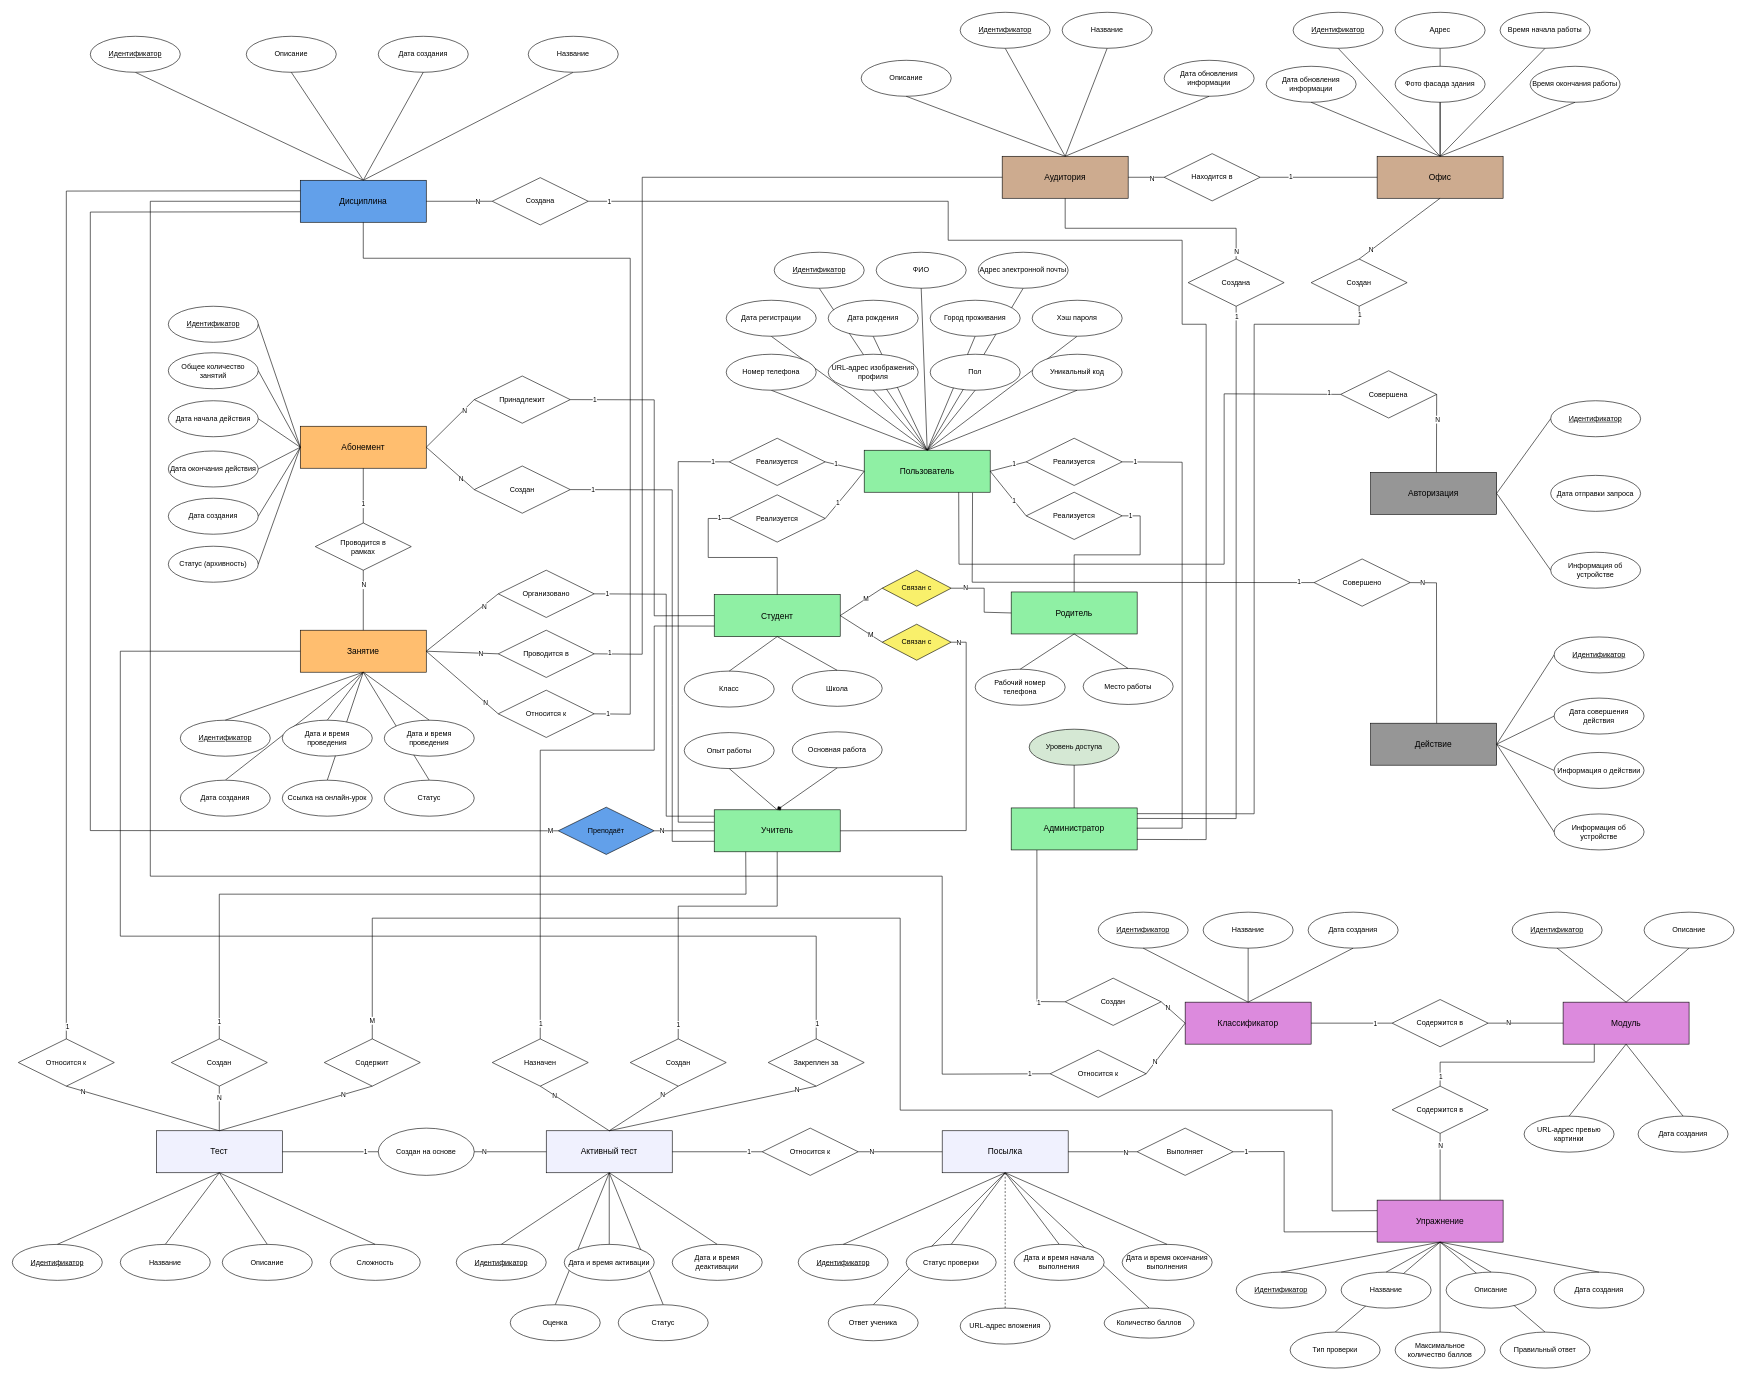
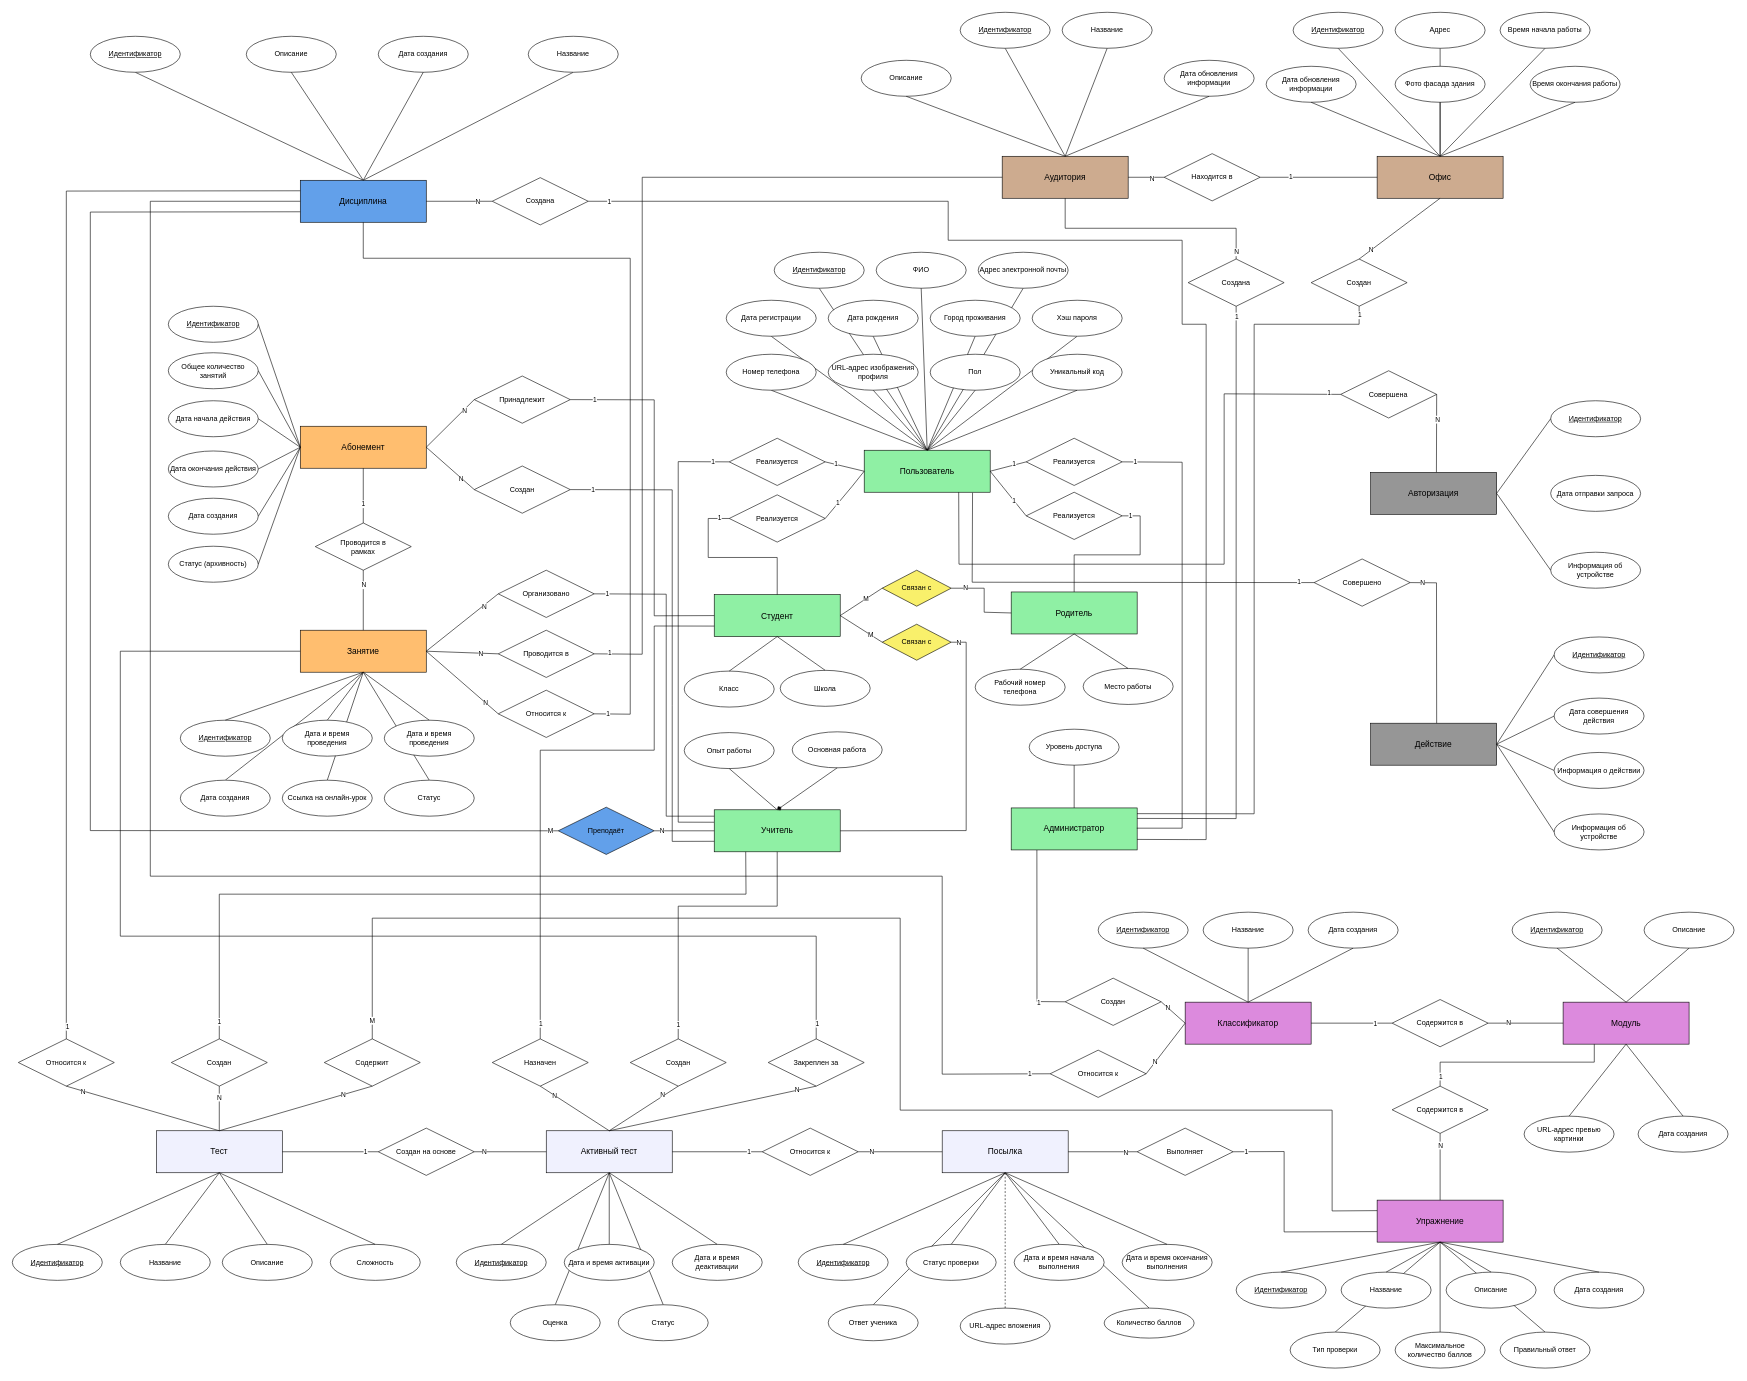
(837, 688) -> (825, 688)
(1074, 747) -> (1074, 747)
(426, 1152) -> (426, 1152)
